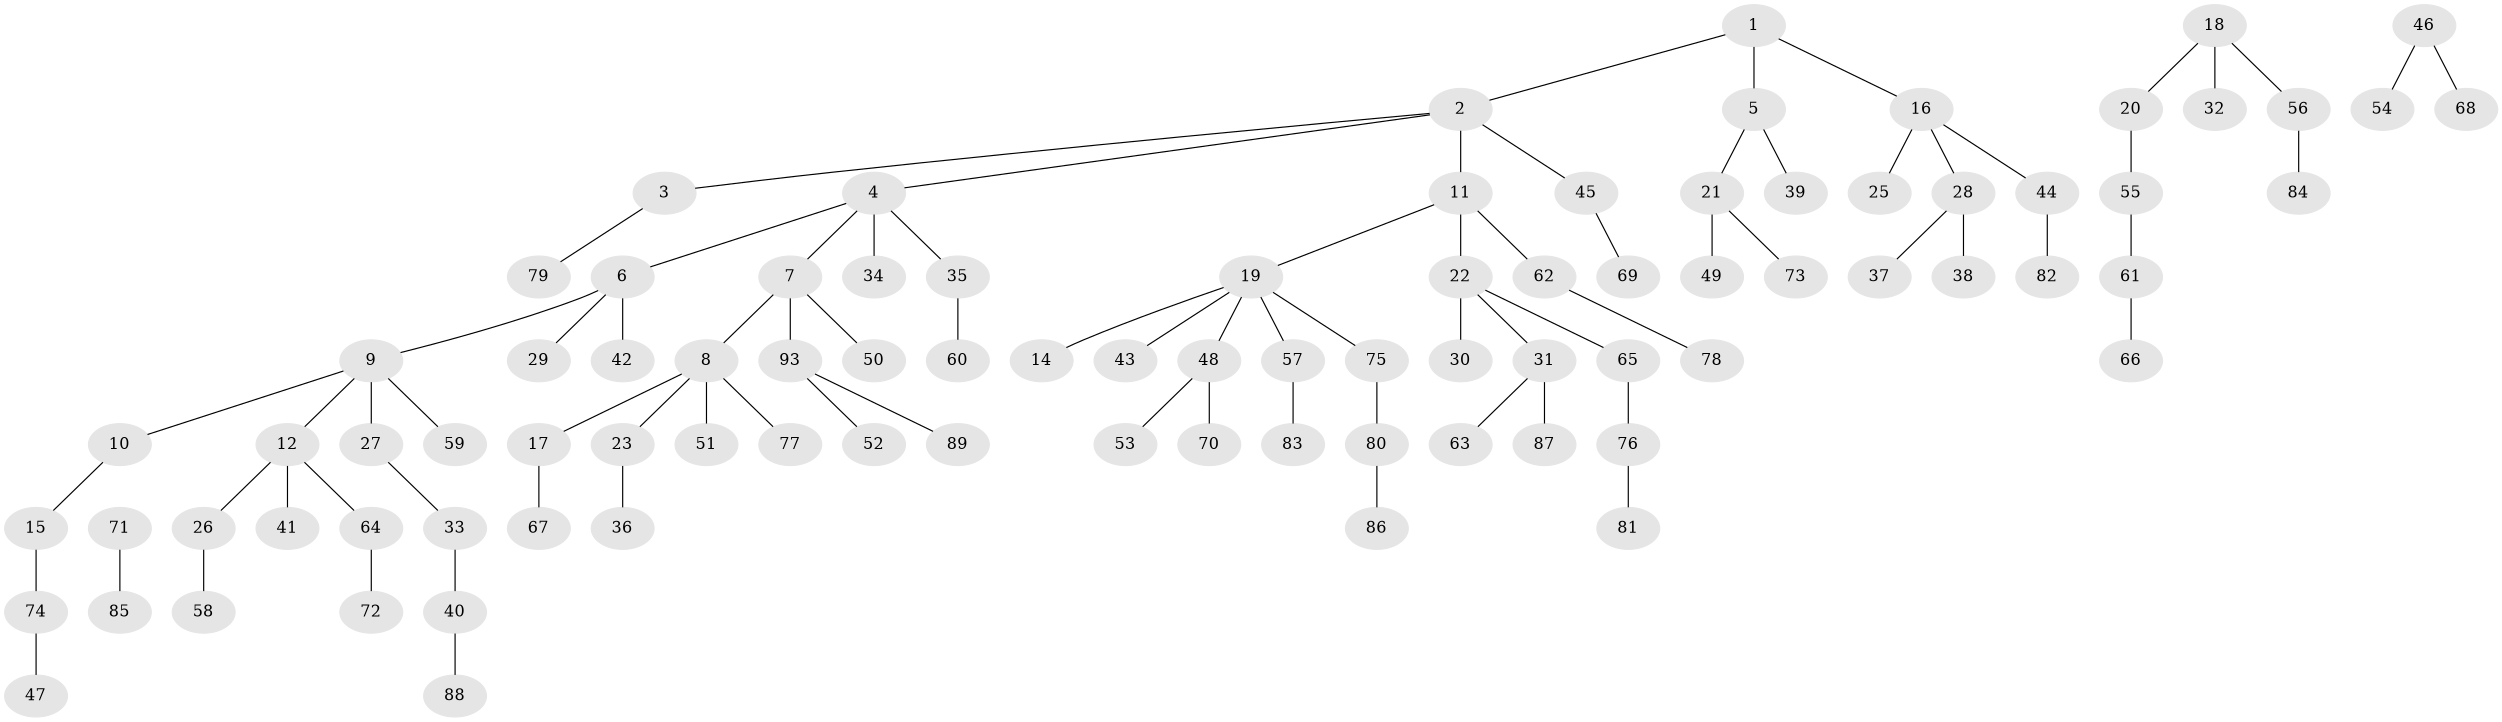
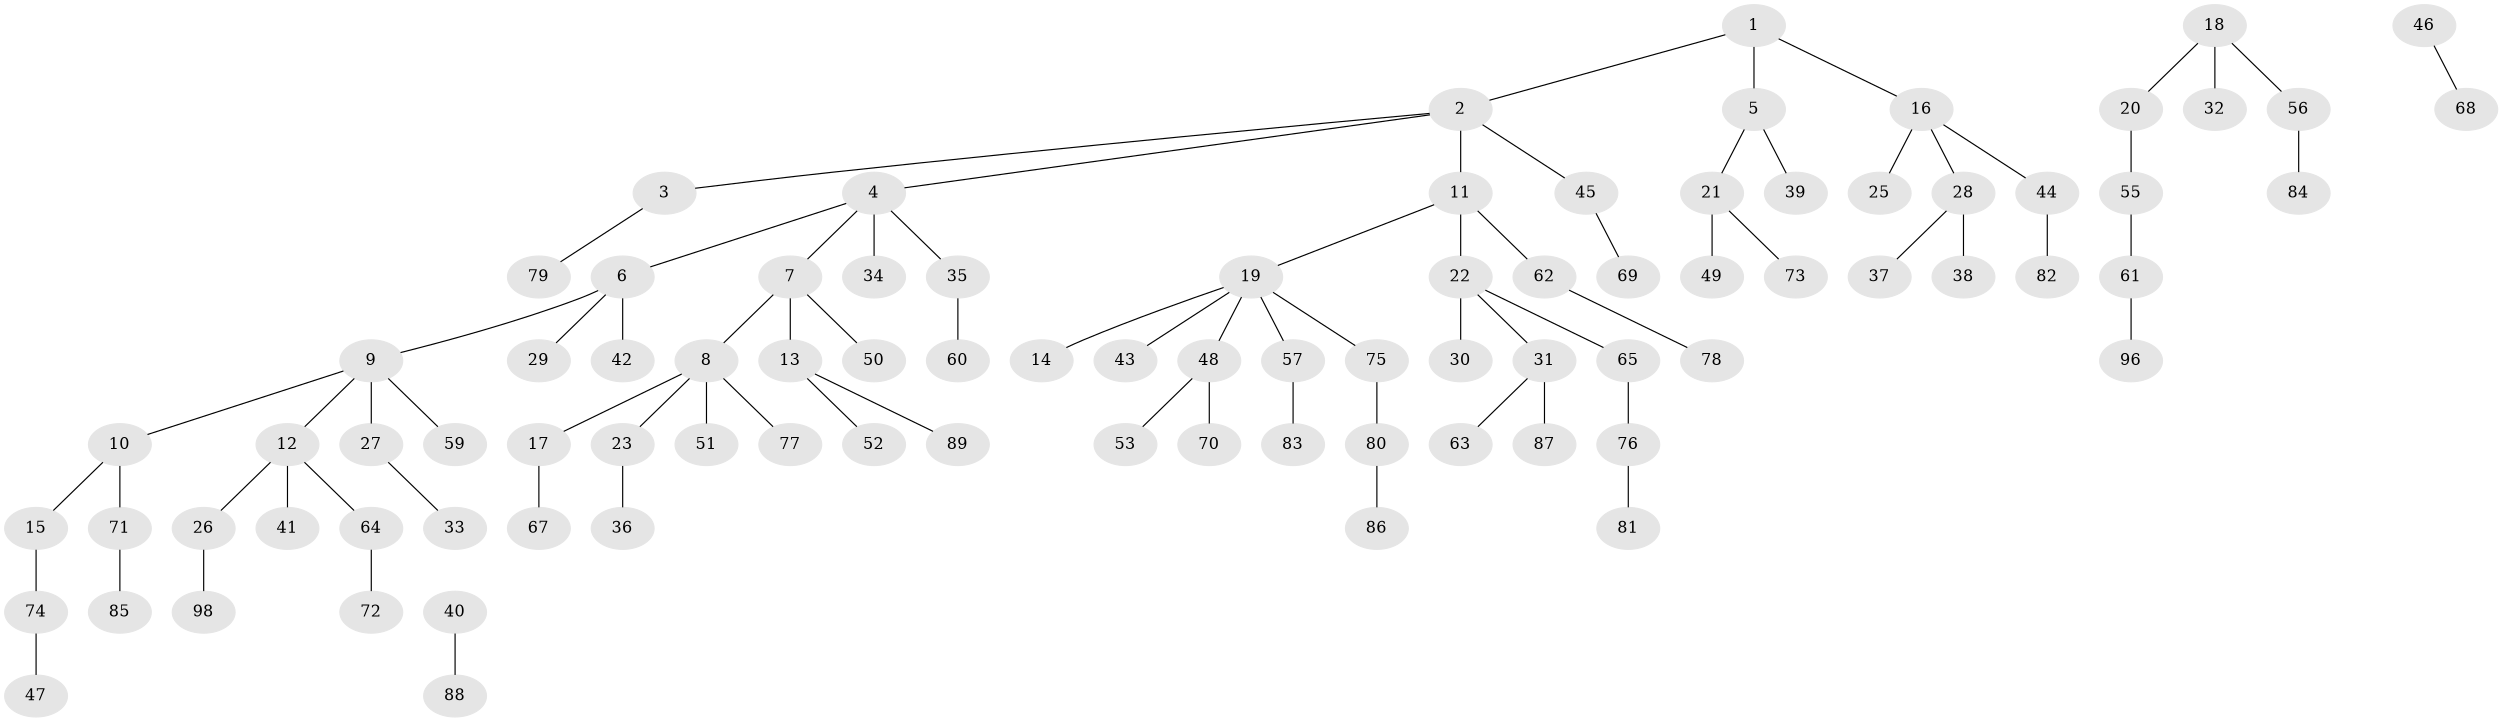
(2382, 109) -> none
(790, 361) -> (790, 361)
(2131, 361) -> (2131, 361)
none -> (120, 487)
(455, 570) -> none
(204, 612) -> (204, 612)
